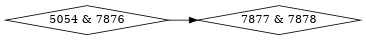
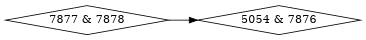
(179, 20) -> (179, 20)
